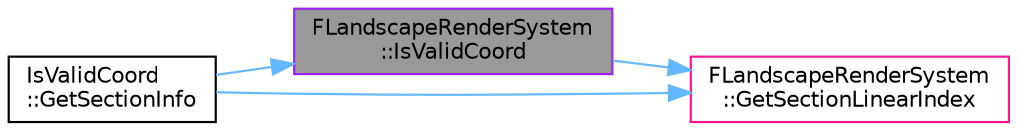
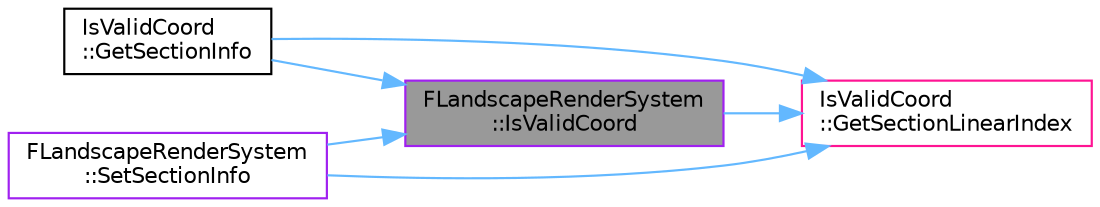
(850, 89) -> (947, 113)
none -> (168, 166)
